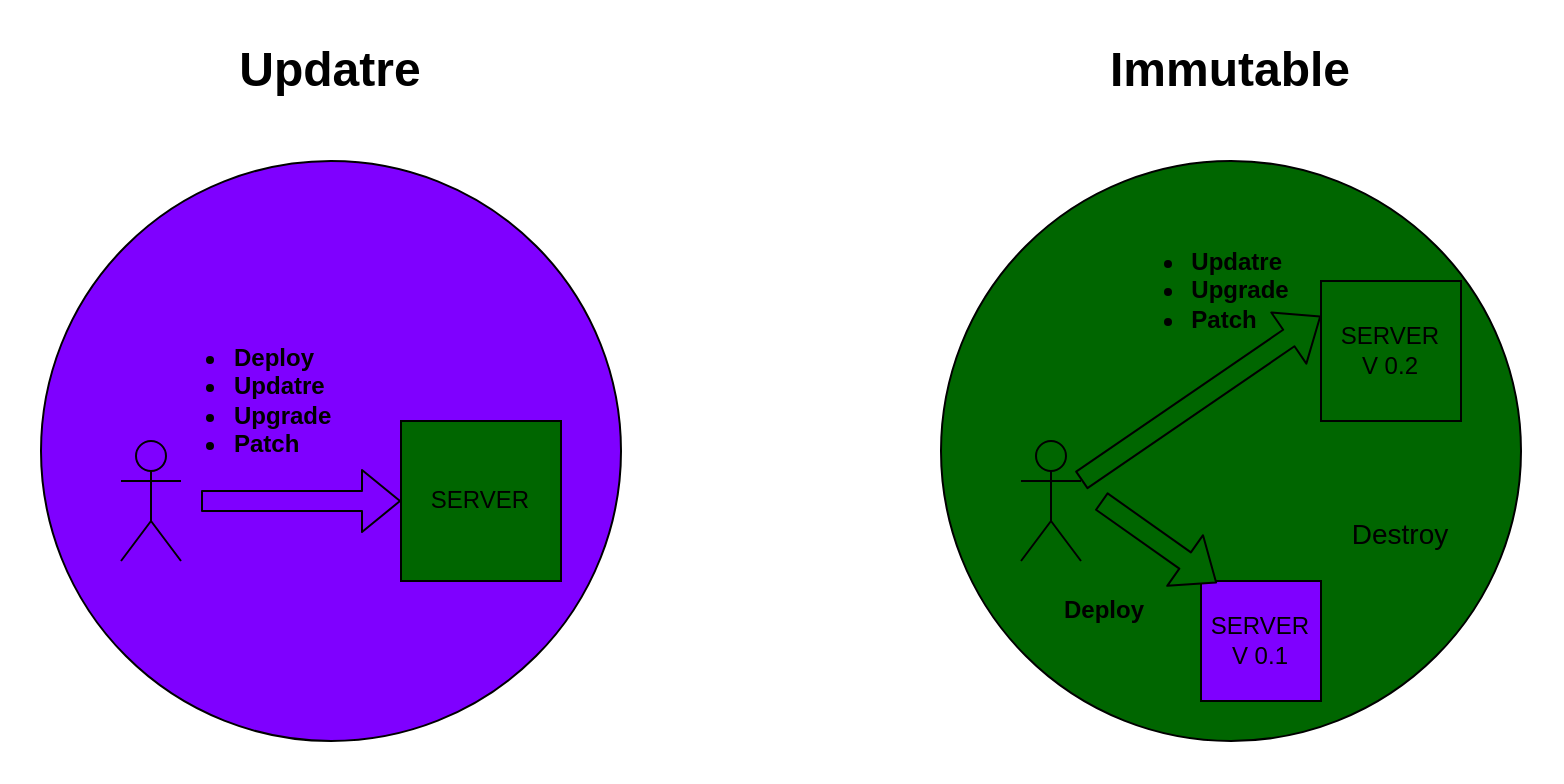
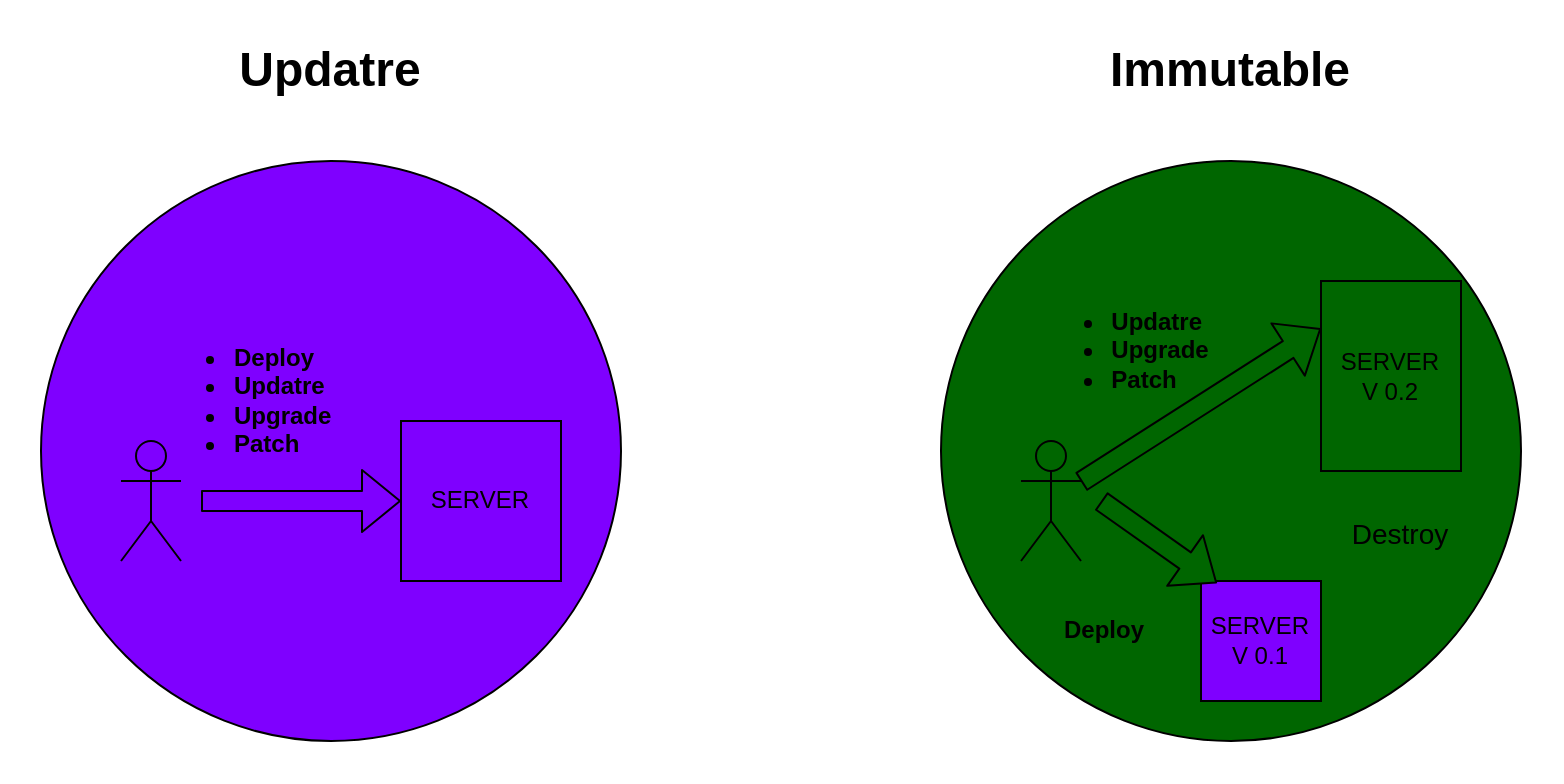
(1201, 291) -> (1121, 351)
(1391, 351) -> (1391, 376)
(481, 501) -> (481, 501)
(1121, 611) -> (1121, 631)
